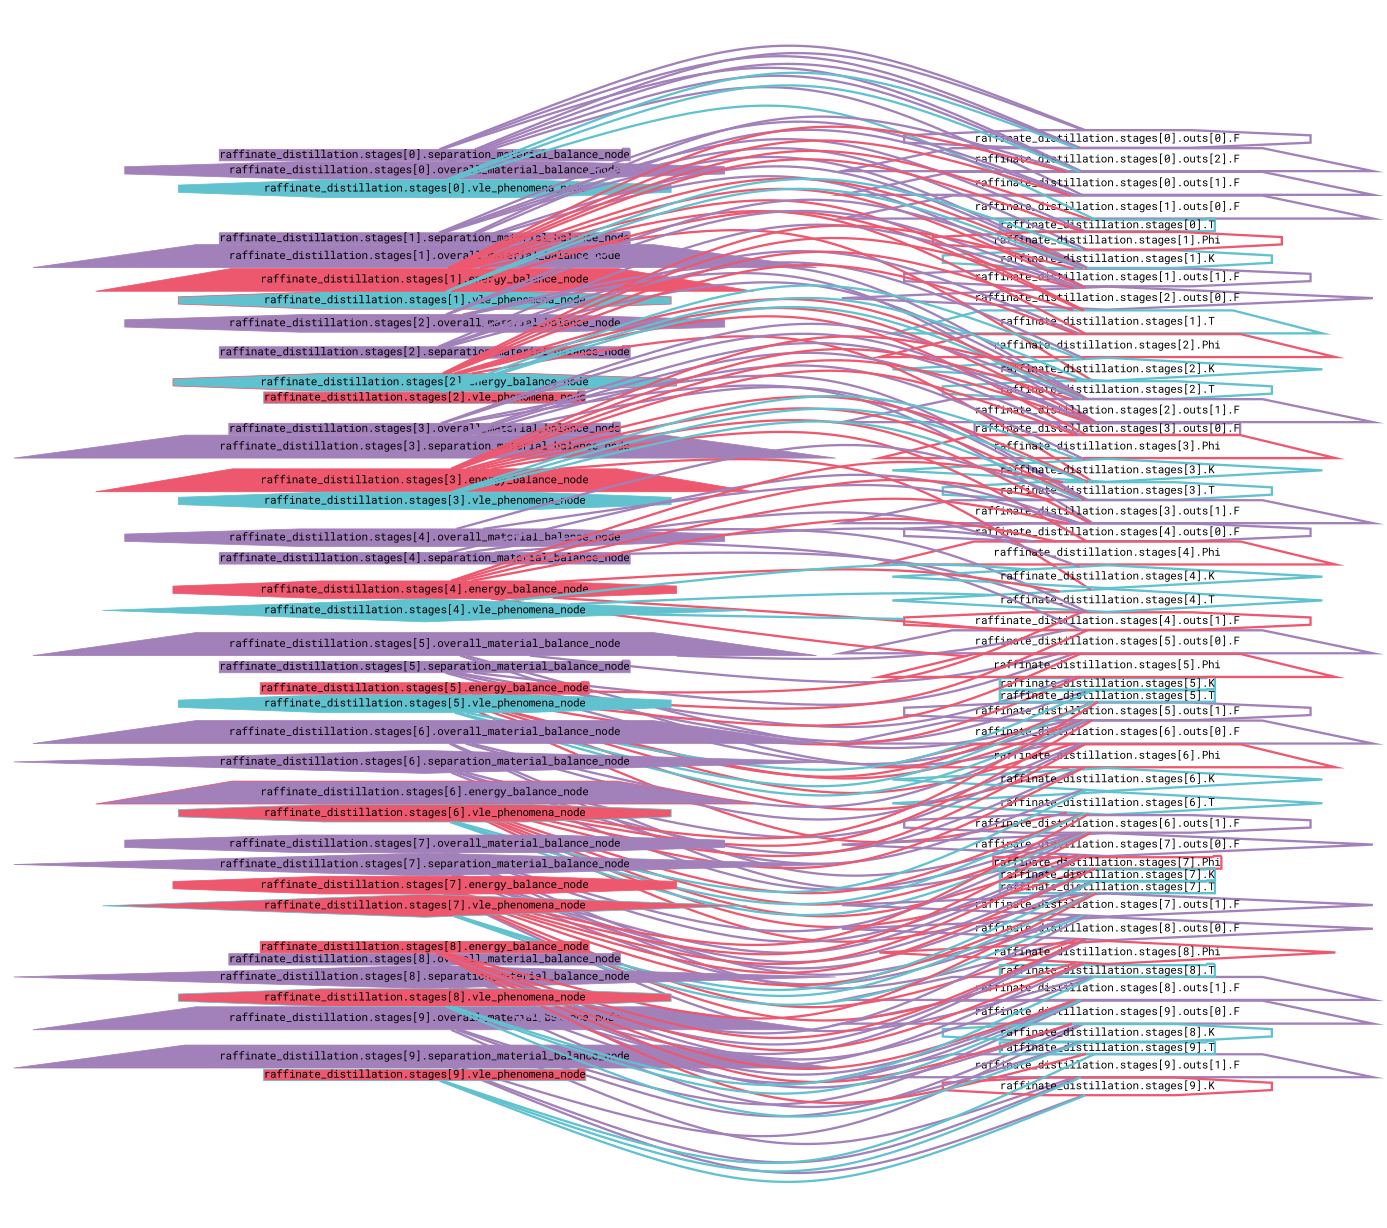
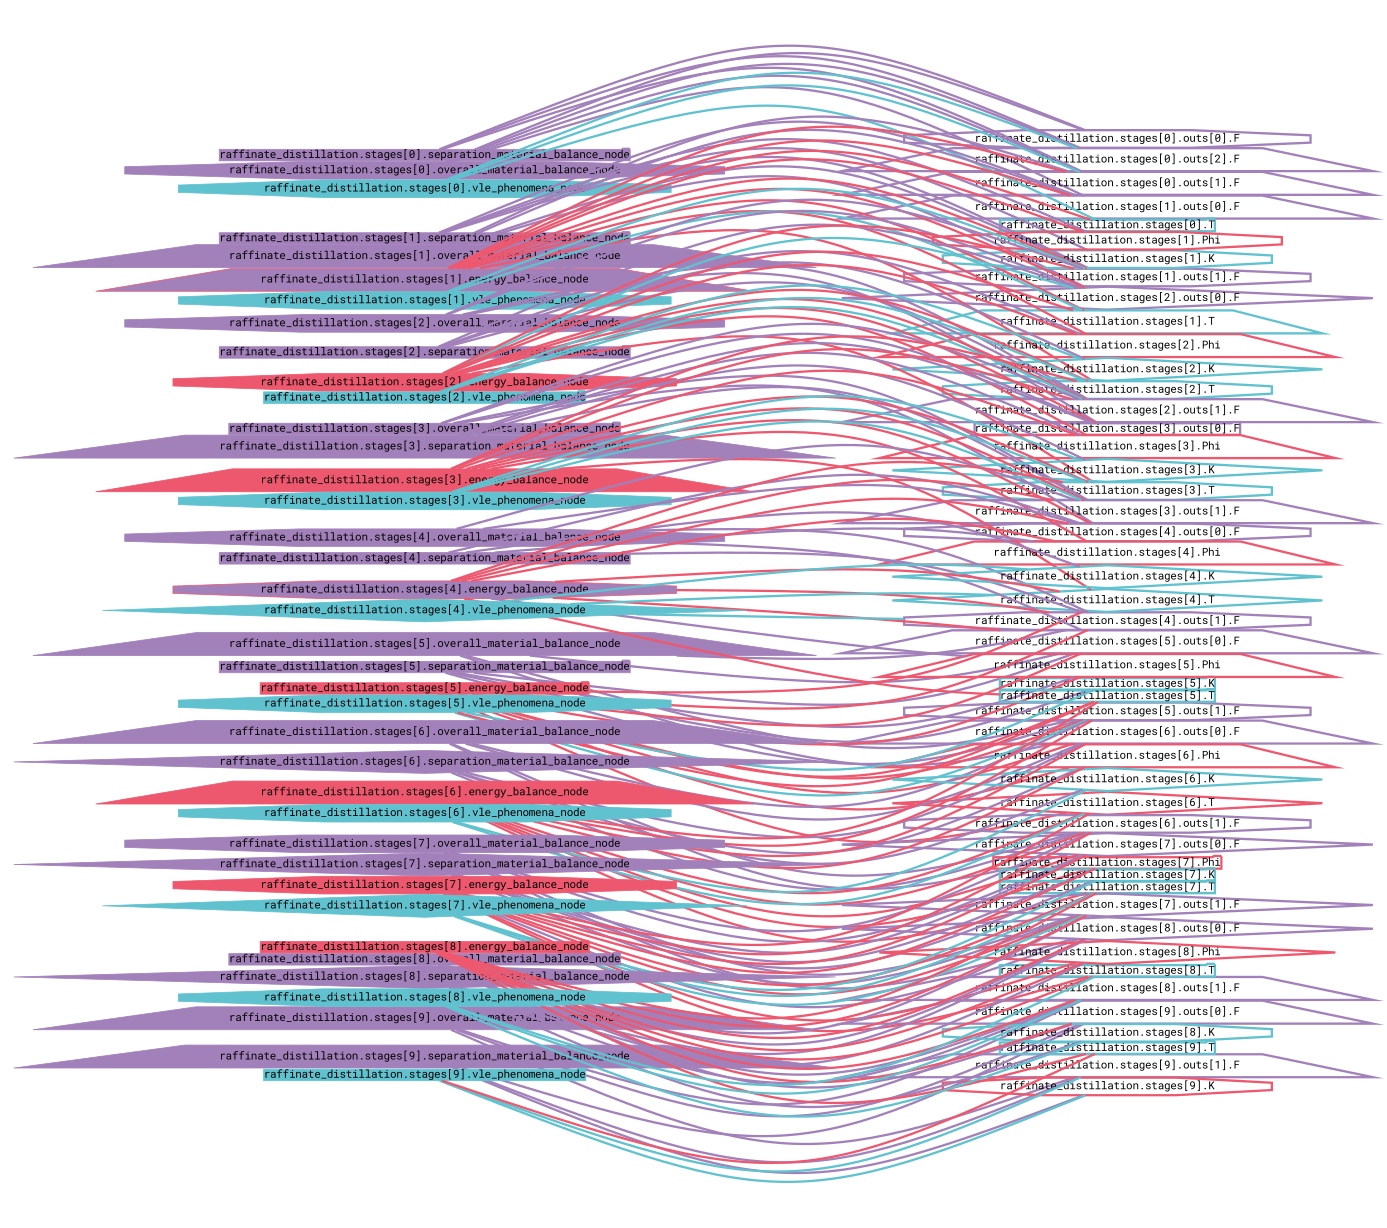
(760, 184) -> none
(771, 213) -> (771, 213)
(750, 250) -> (750, 250)
(425, 280) -> (425, 280)
none -> (773, 292)
(425, 300) -> (425, 300)
(819, 361) -> none
(425, 382) -> (425, 382)
(425, 398) -> (425, 398)
(425, 590) -> (425, 590)
none -> (938, 598)
(1107, 621) -> (1107, 621)
(727, 630) -> (727, 630)
none -> (704, 651)
(812, 785) -> (812, 785)
(425, 793) -> (425, 793)
(1107, 803) -> (1107, 803)
(425, 813) -> (425, 813)
(884, 905) -> none
(425, 906) -> (425, 906)
none -> (650, 967)
(425, 998) -> (425, 998)
(889, 998) -> (889, 998)
none -> (738, 1024)
(773, 1025) -> (707, 1009)
(781, 1059) -> (781, 1059)
(425, 1075) -> (425, 1075)
(890, 1140) -> (890, 1140)
